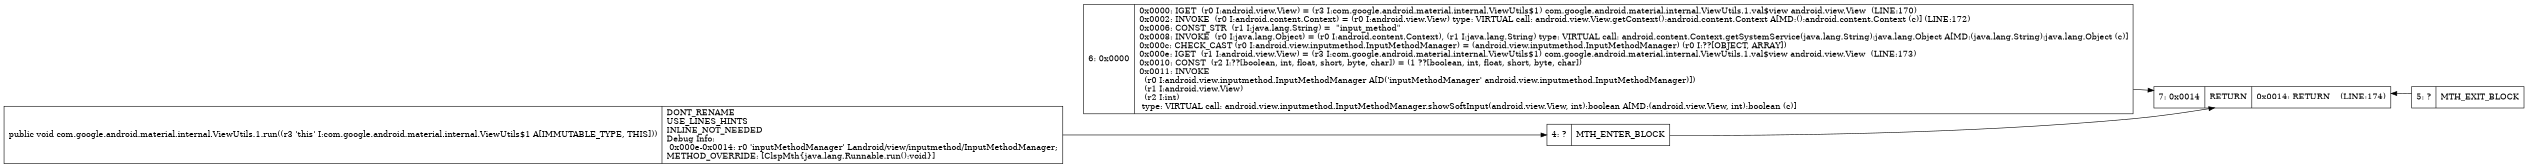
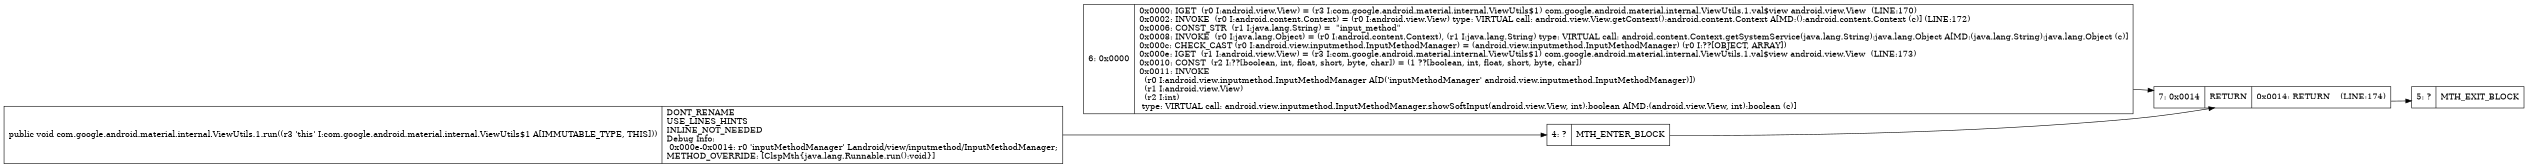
(2404, 94) -> (2398, 101)
